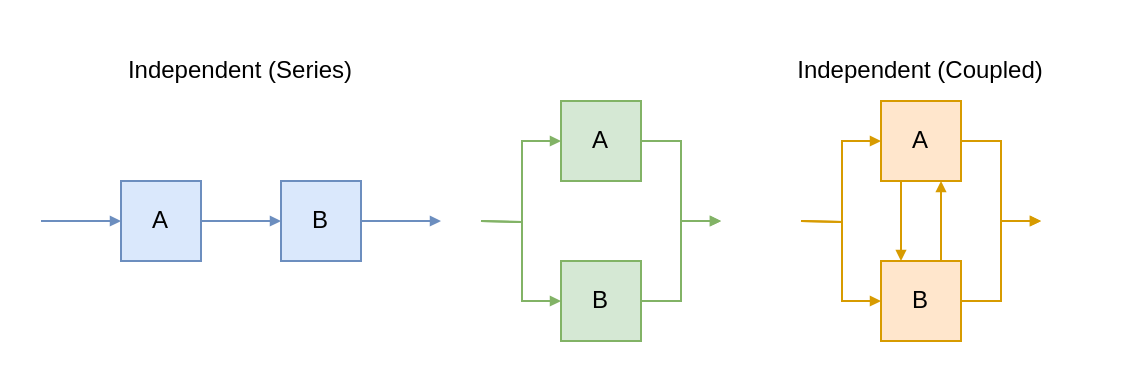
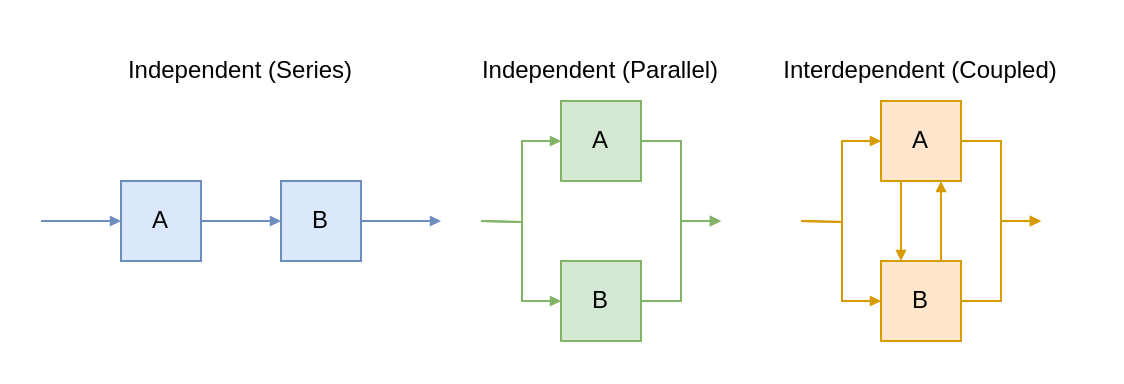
none -> (601, 71)
(921, 71) -> (921, 71)
